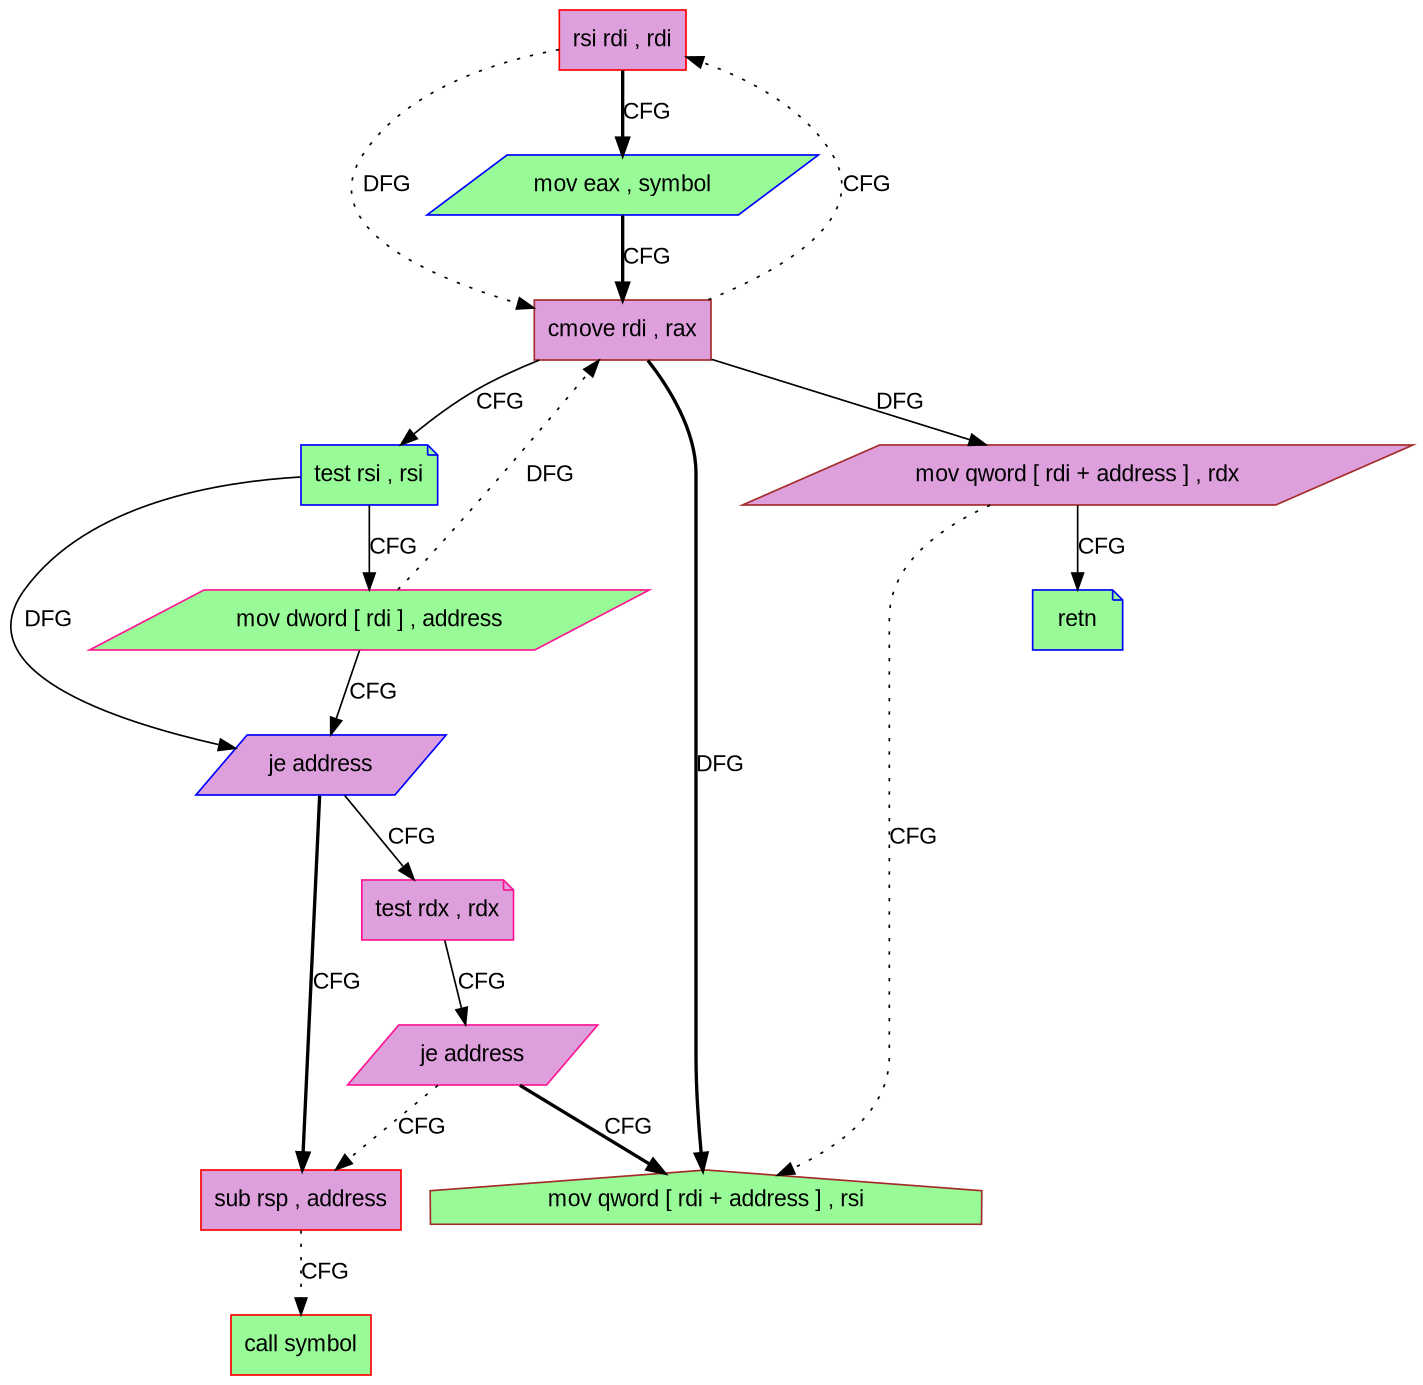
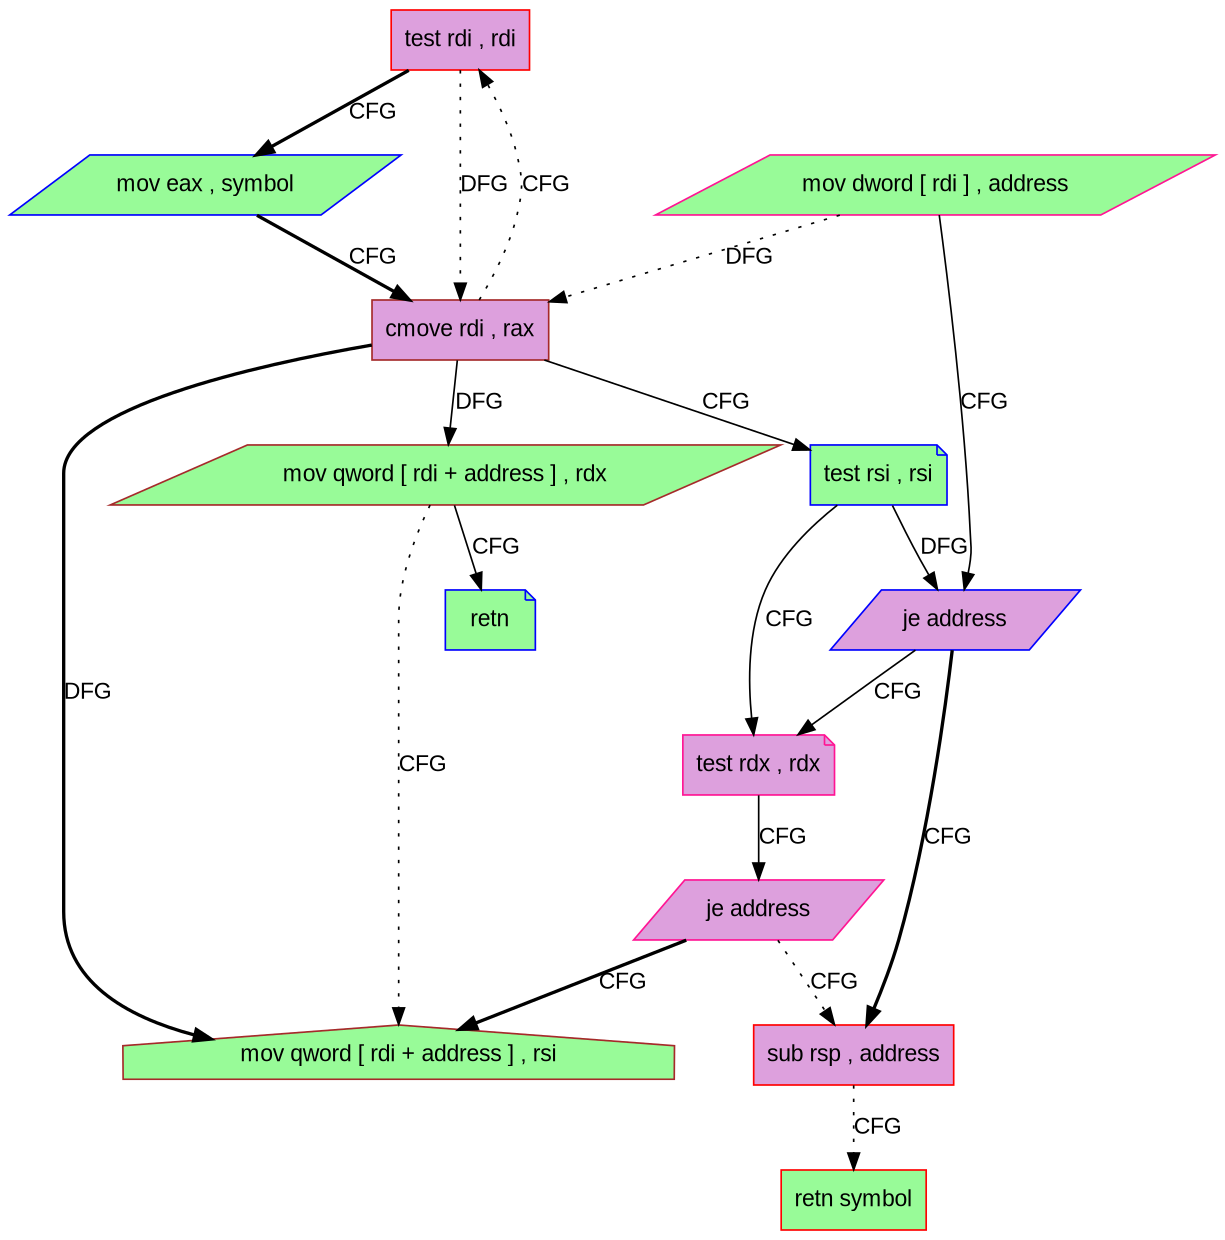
(623, 40) -> (460, 40)
(1078, 475) -> (445, 475)
(369, 539) -> (762, 598)
(301, 1345) -> (854, 1200)
